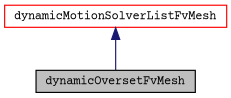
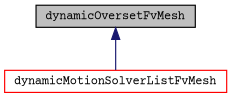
(116, 55) -> (116, 55)
